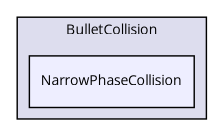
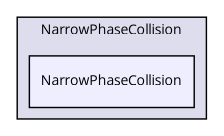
(112, 31) -> (112, 31)
